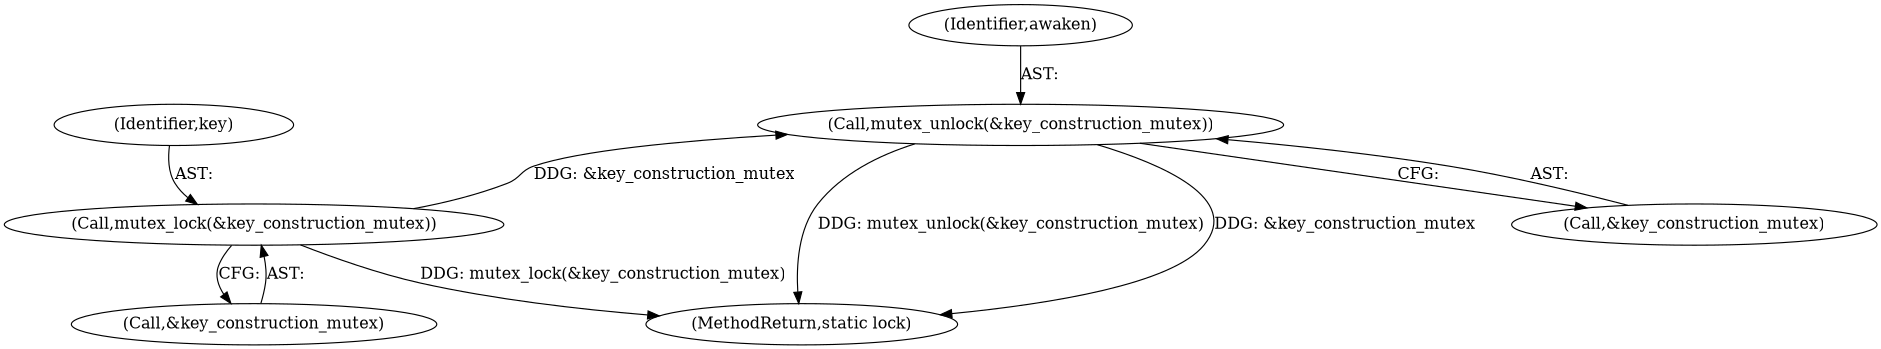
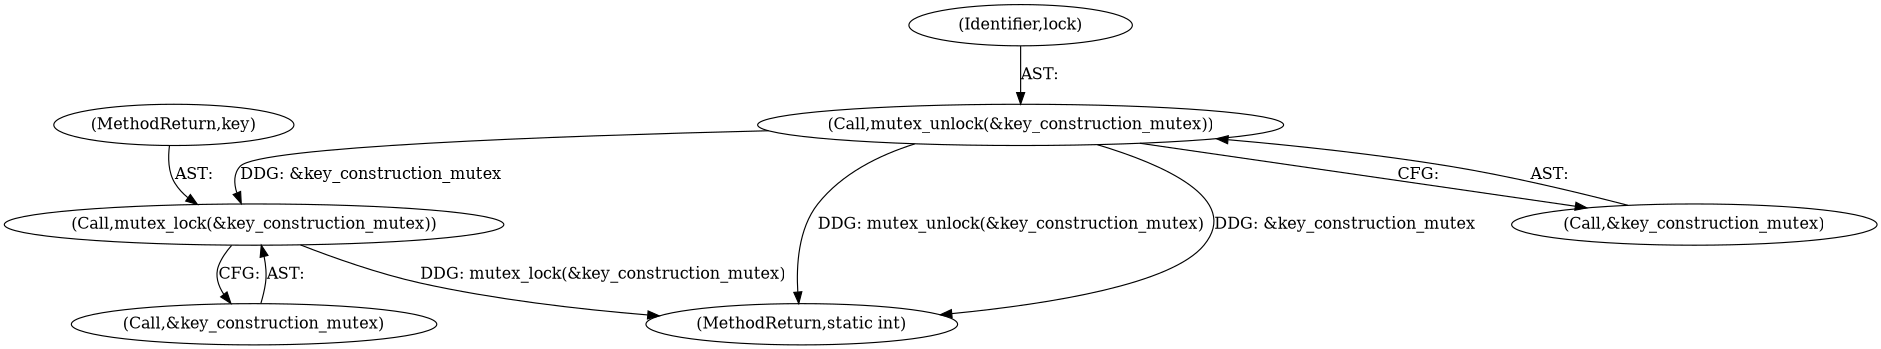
(1021, 25) -> (1021, 25)
(174, 125) -> (174, 125)
(590, 153) -> (489, 140)
(802, 324) -> (802, 324)
